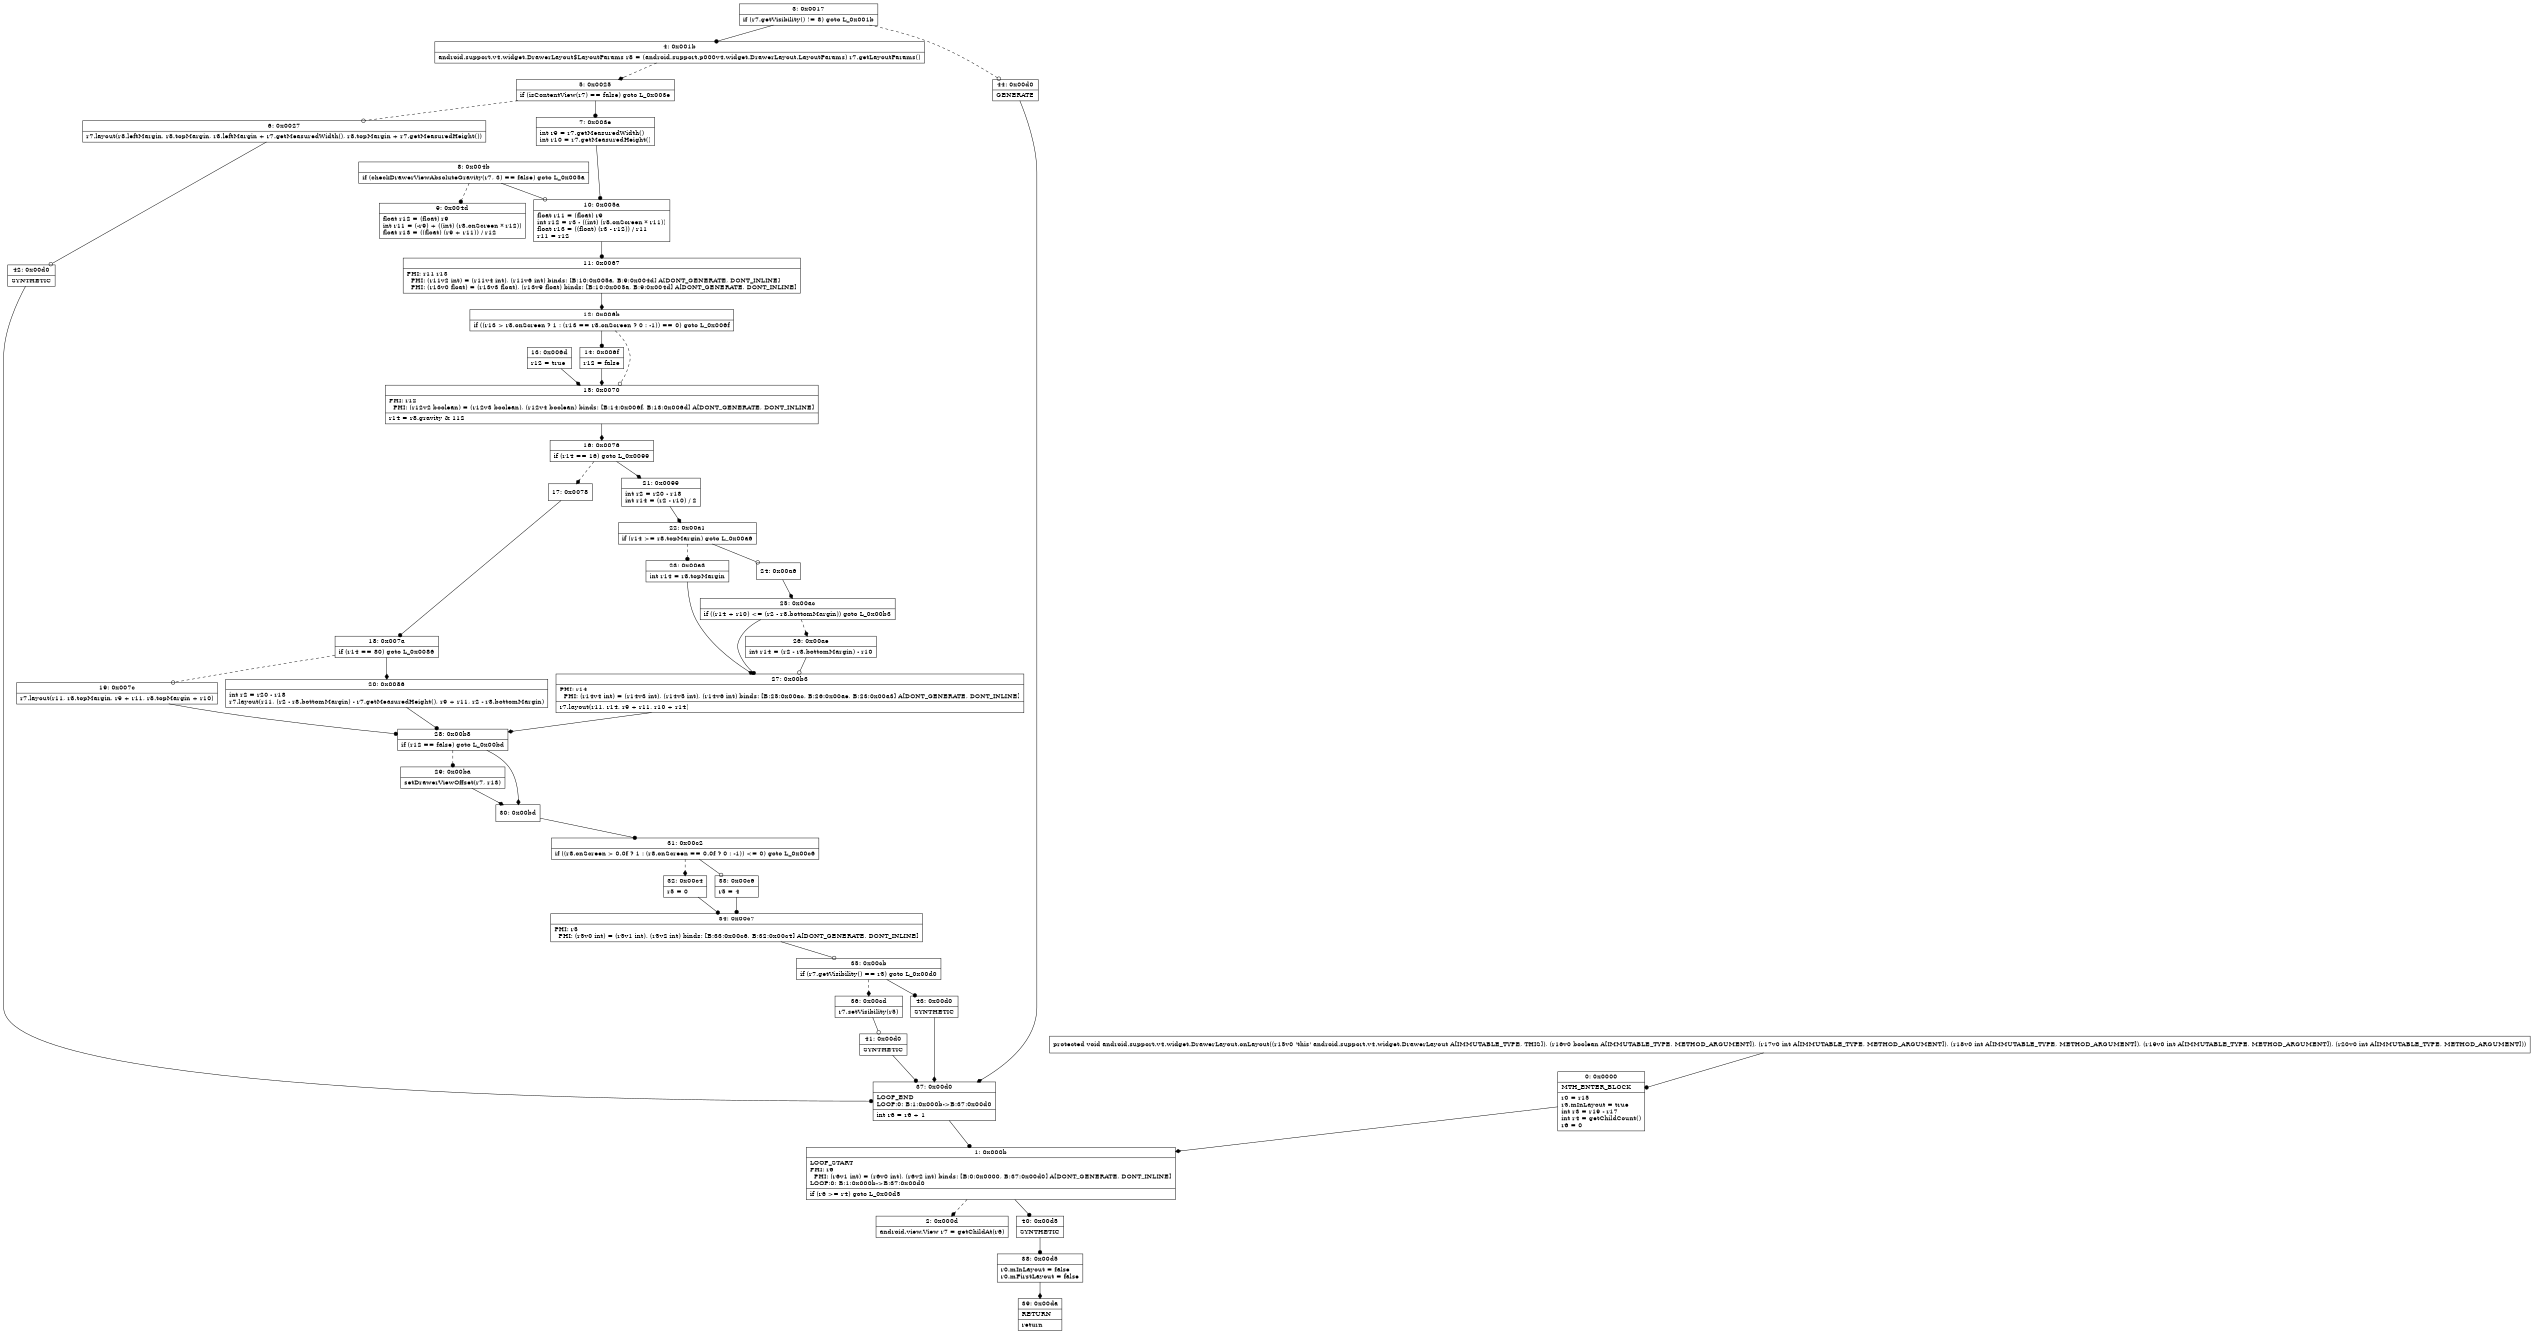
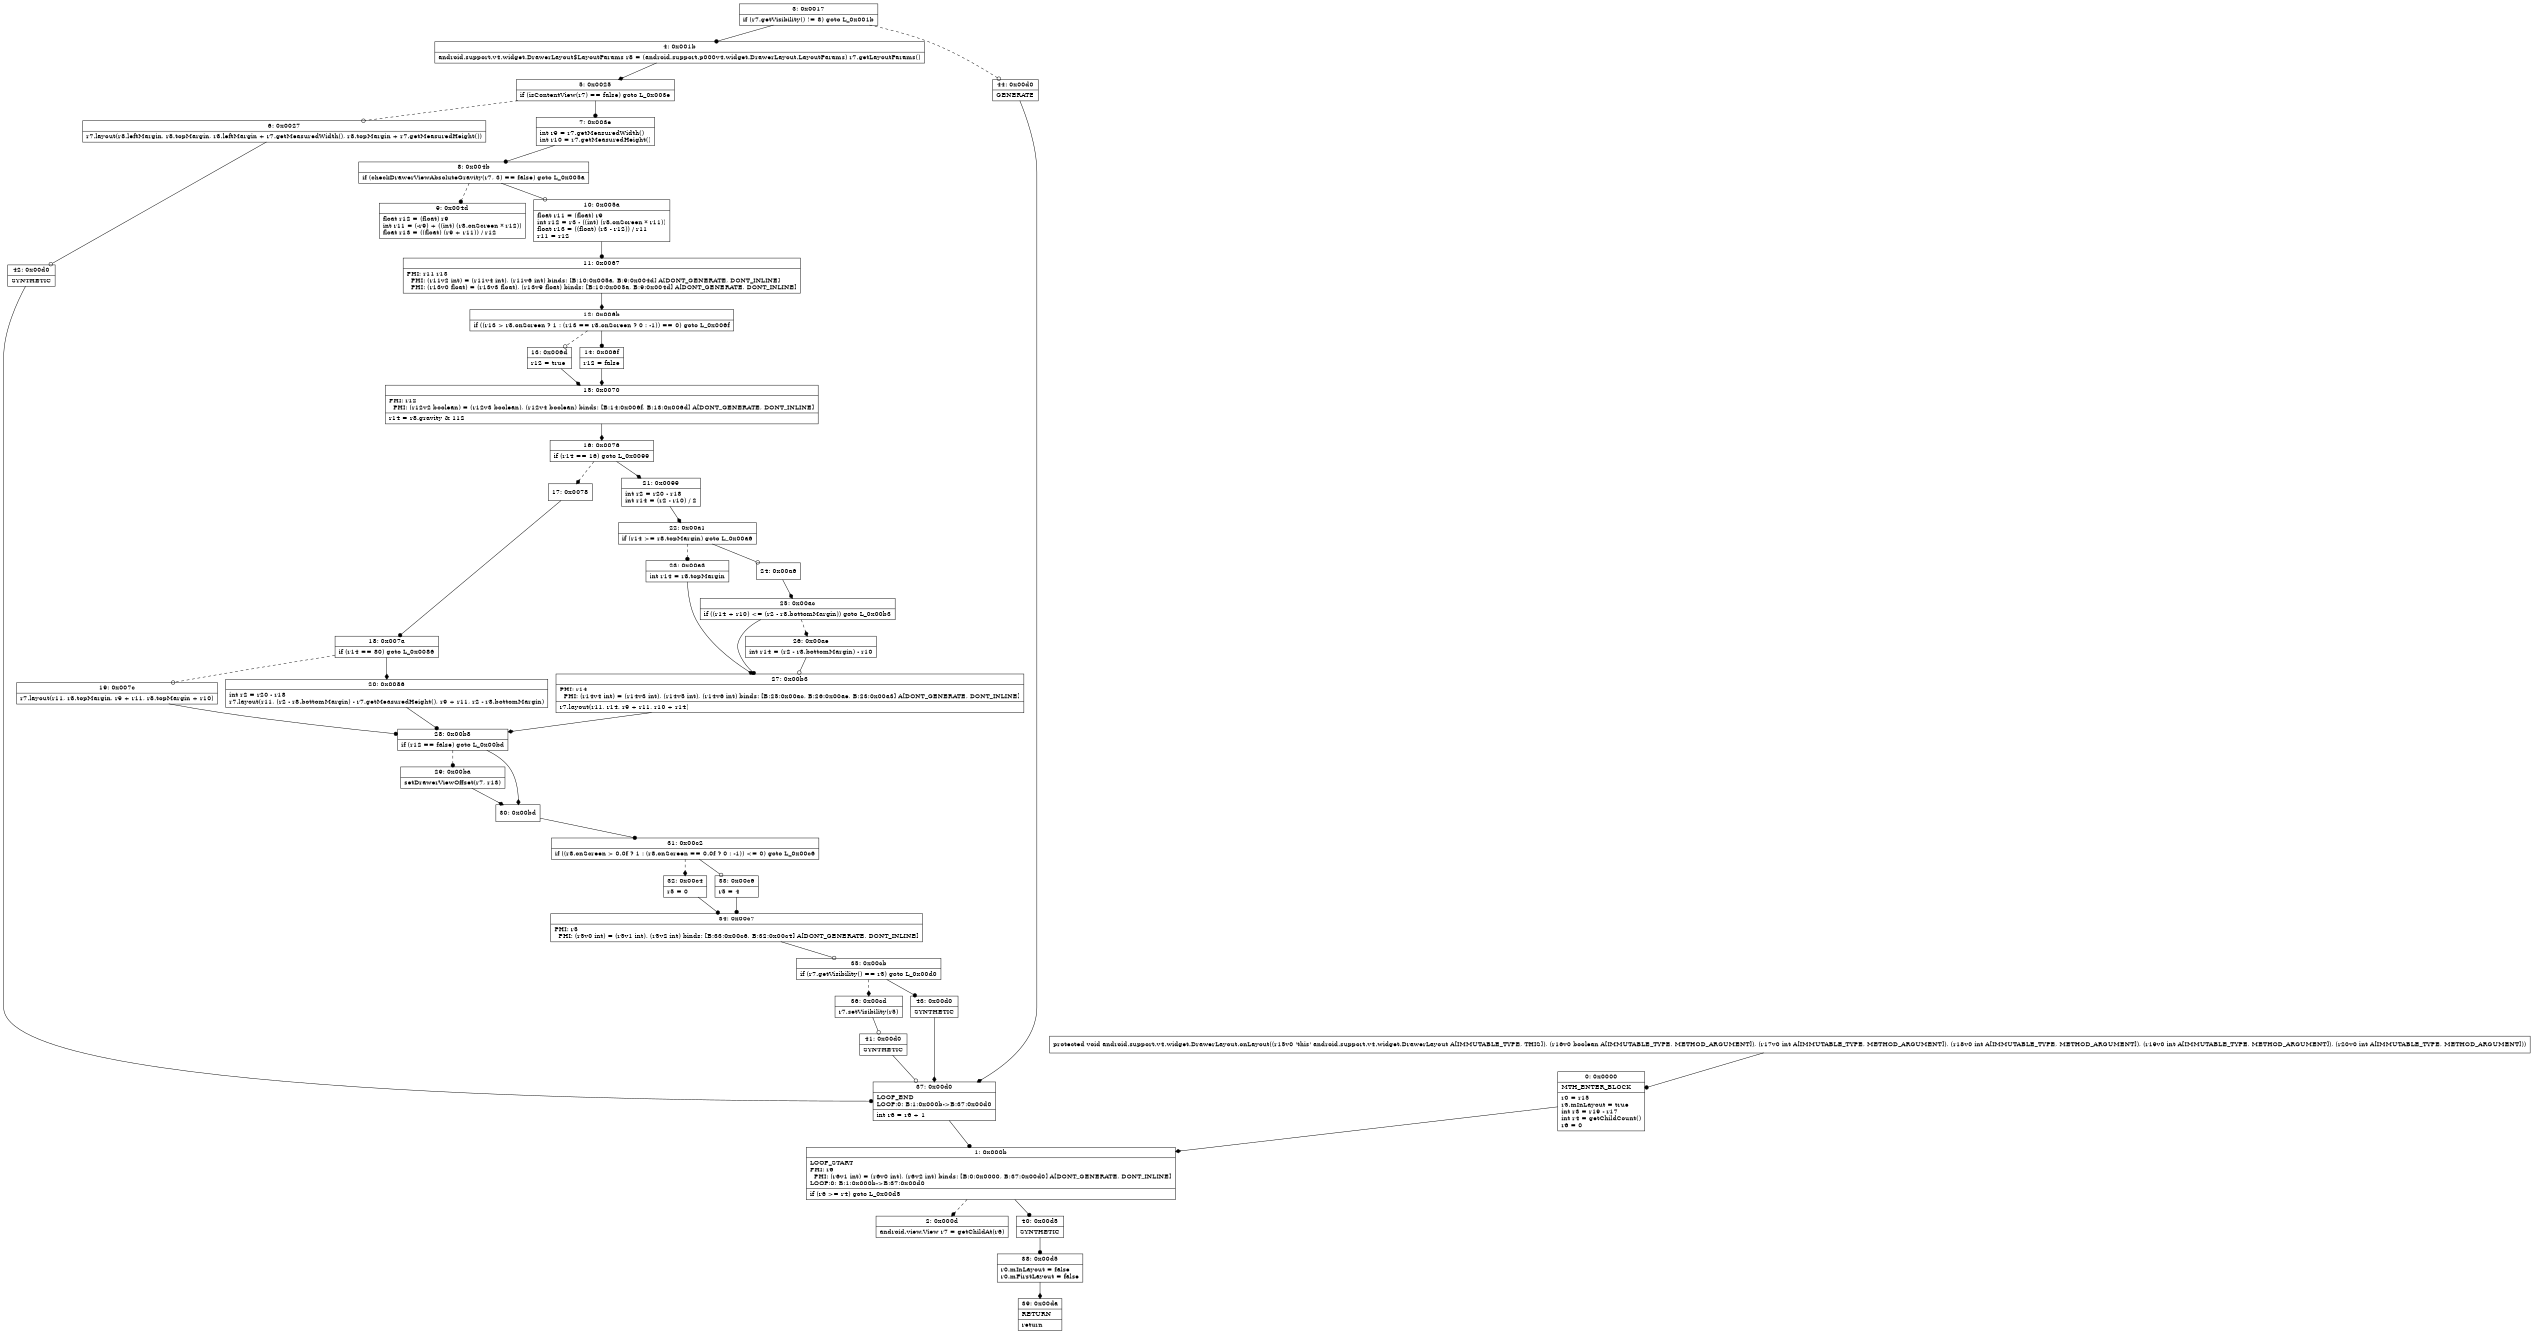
(640, 70) -> (640, 70)
(598, 171) -> (531, 153)
(630, 355) -> (577, 338)
(904, 1067) -> (904, 1067)
